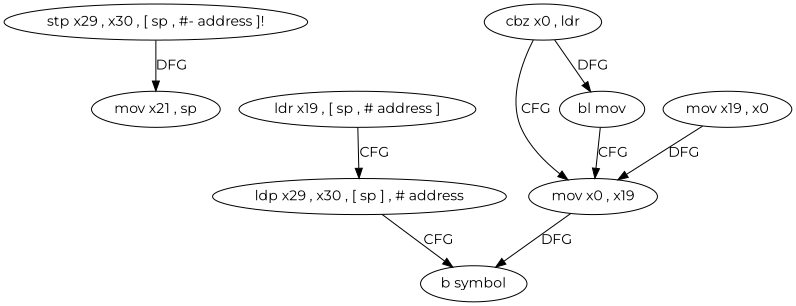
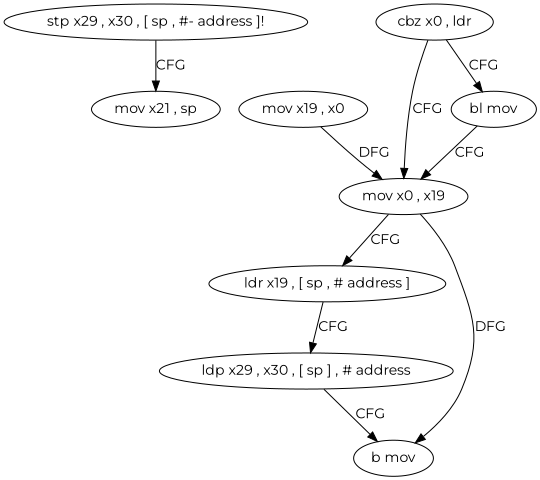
(171, 66) -> (171, 66)
(593, 66) -> (484, 66)
none -> (369, 236)
(474, 284) -> (394, 458)
